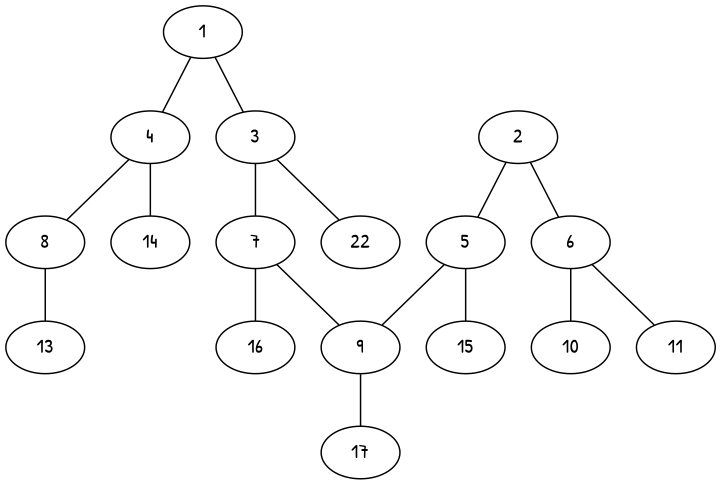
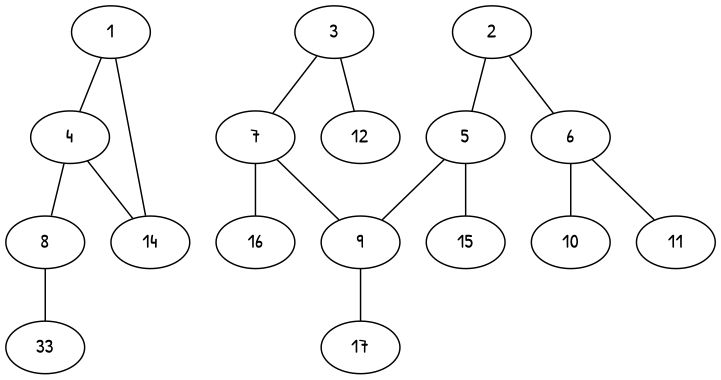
(229, 85) -> (131, 137)
(361, 242) -> (361, 137)
(45, 347) -> (45, 347)
